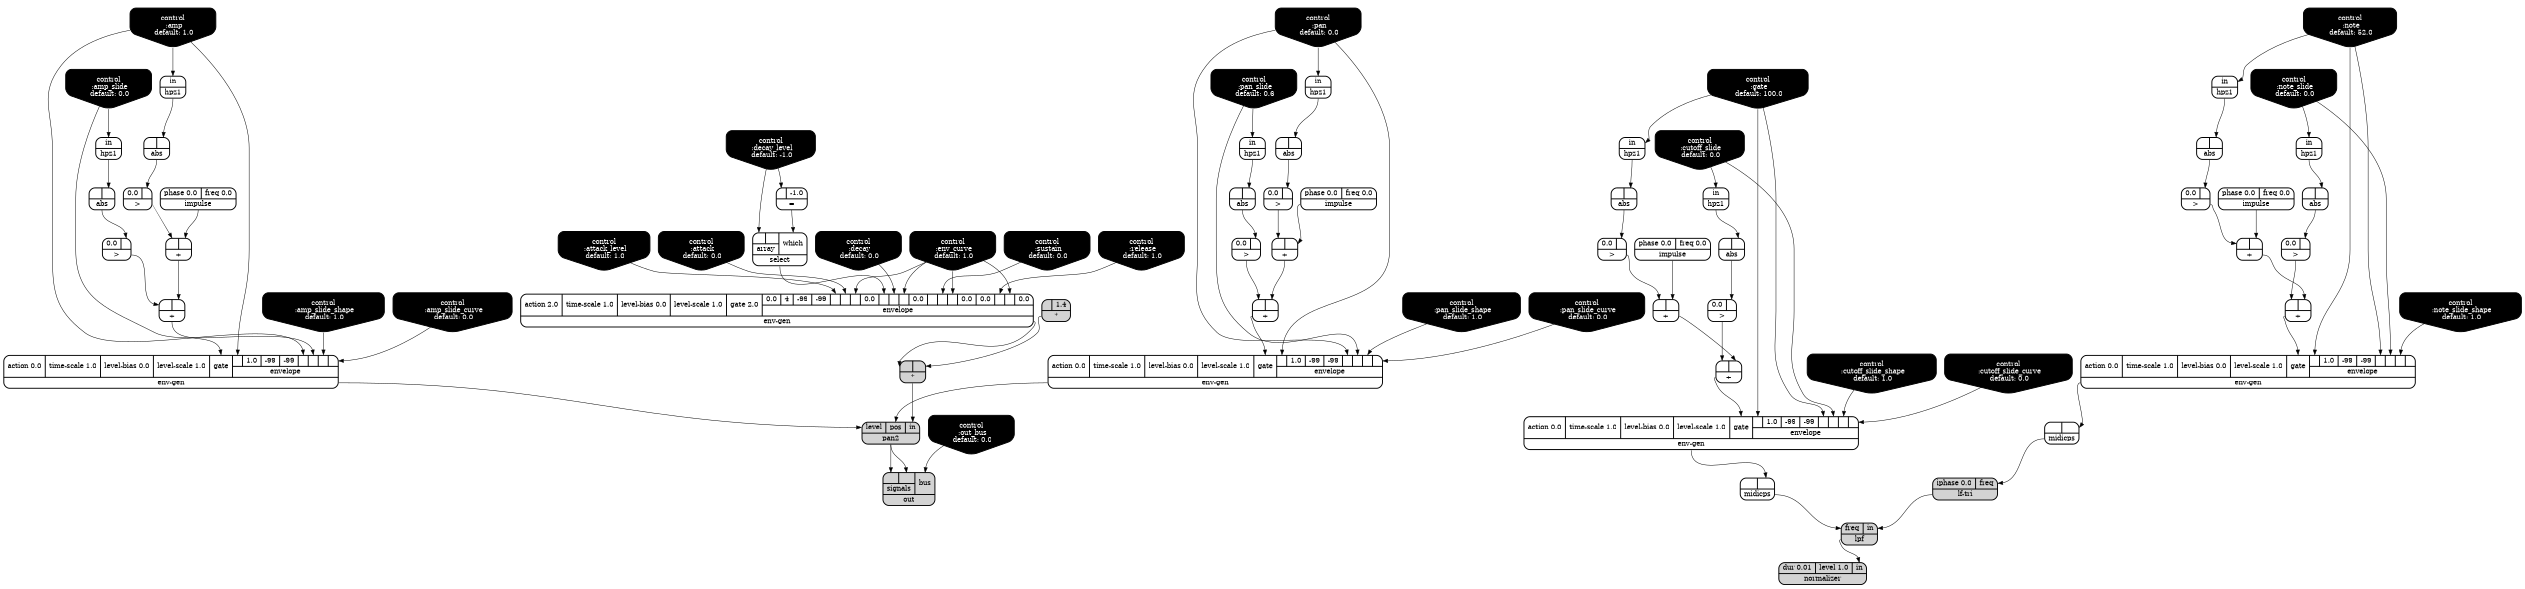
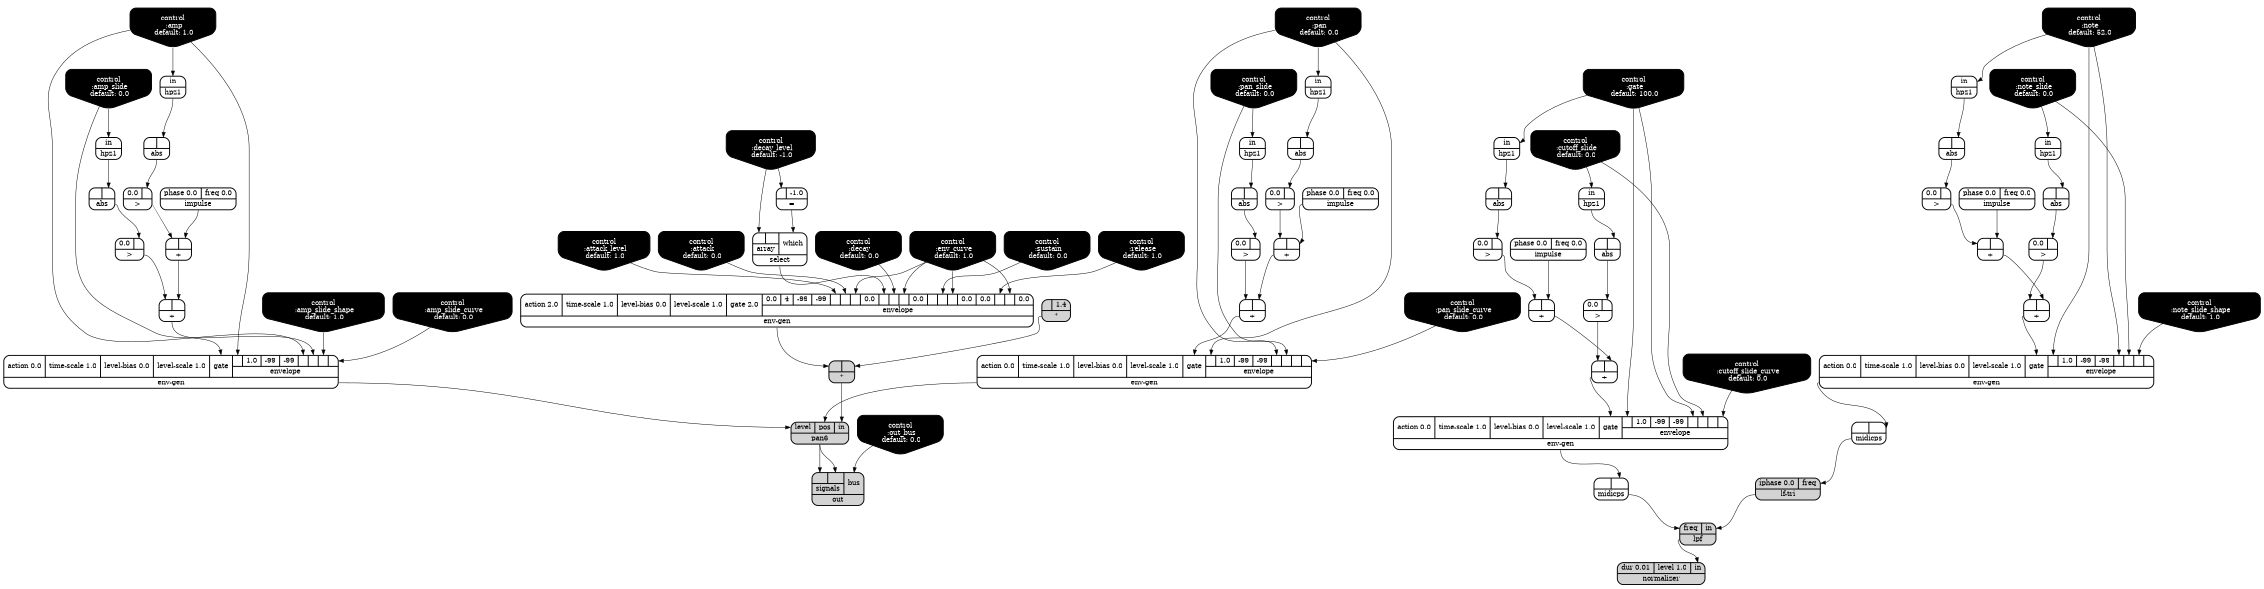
(1254, 87) -> (1254, 87)
(1462, 311) -> none
(1872, 372) -> none
(891, 438) -> (820, 438)
